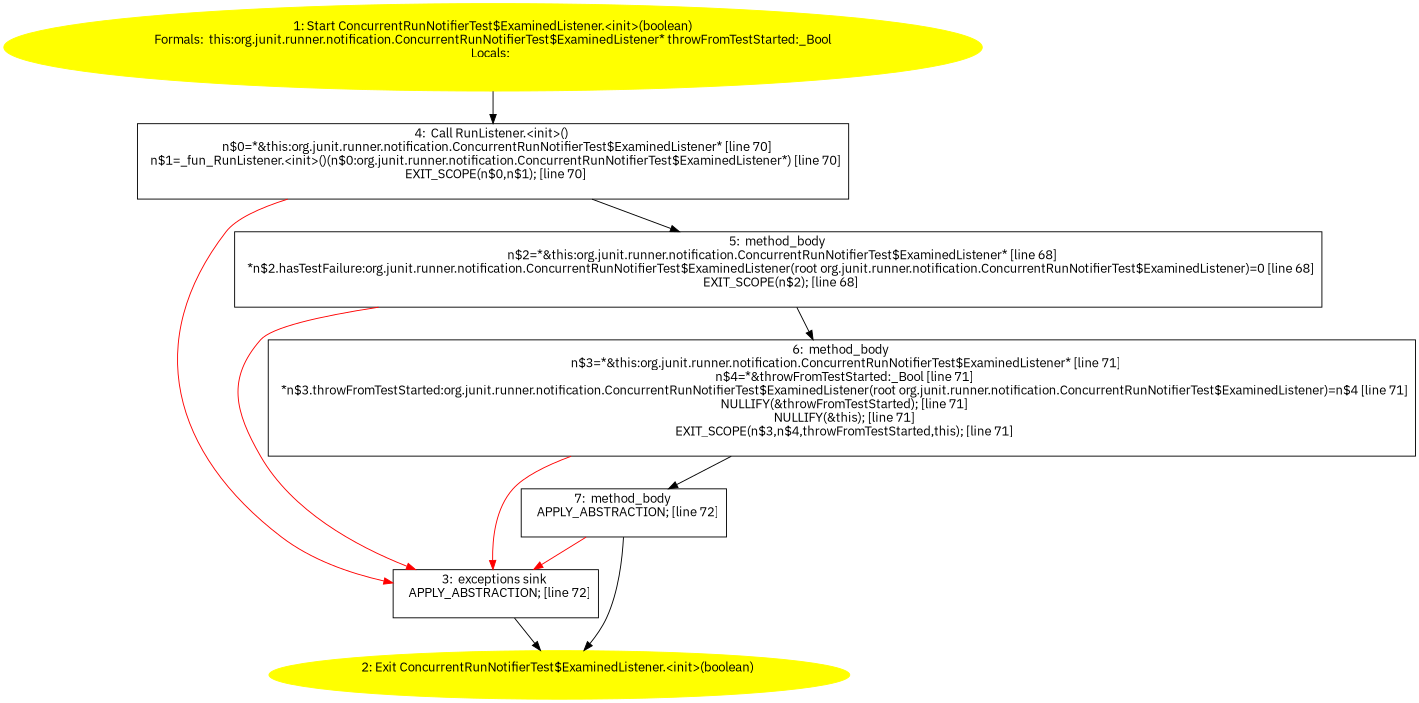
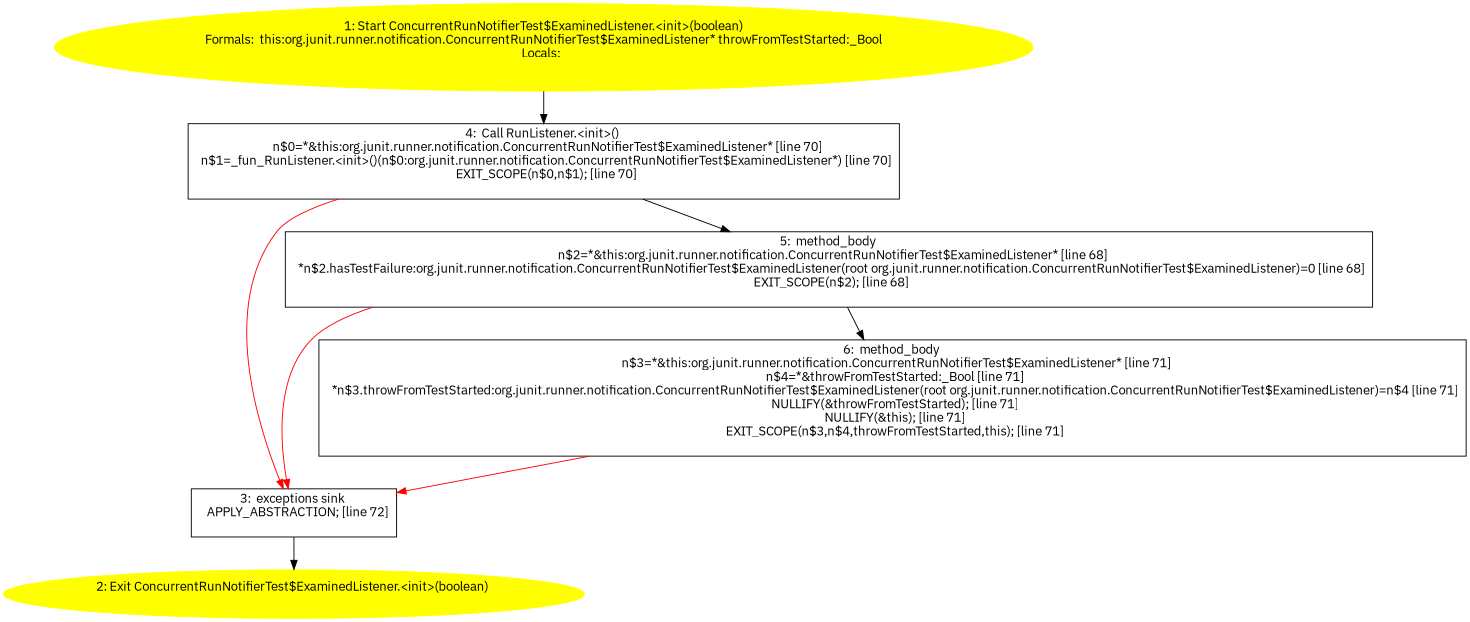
(624, 513) -> none
